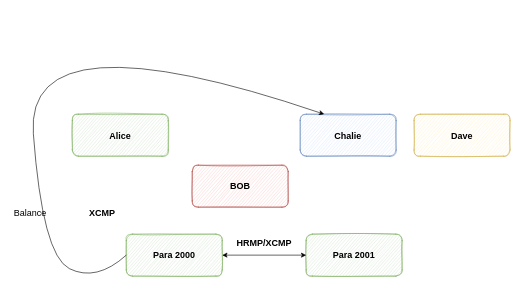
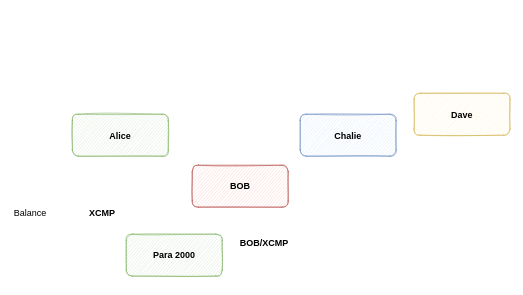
(63, 78) -> none
(462, 135) -> (462, 114)
(264, 243) -> (264, 243)
(300, 255) -> none
(354, 255) -> none
